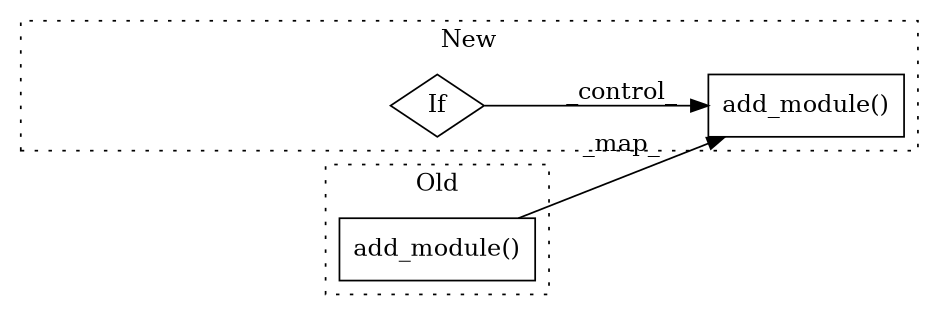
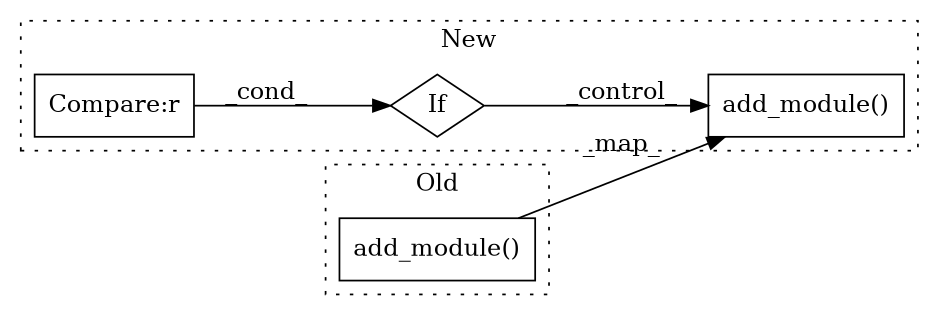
none -> (114, 106)
